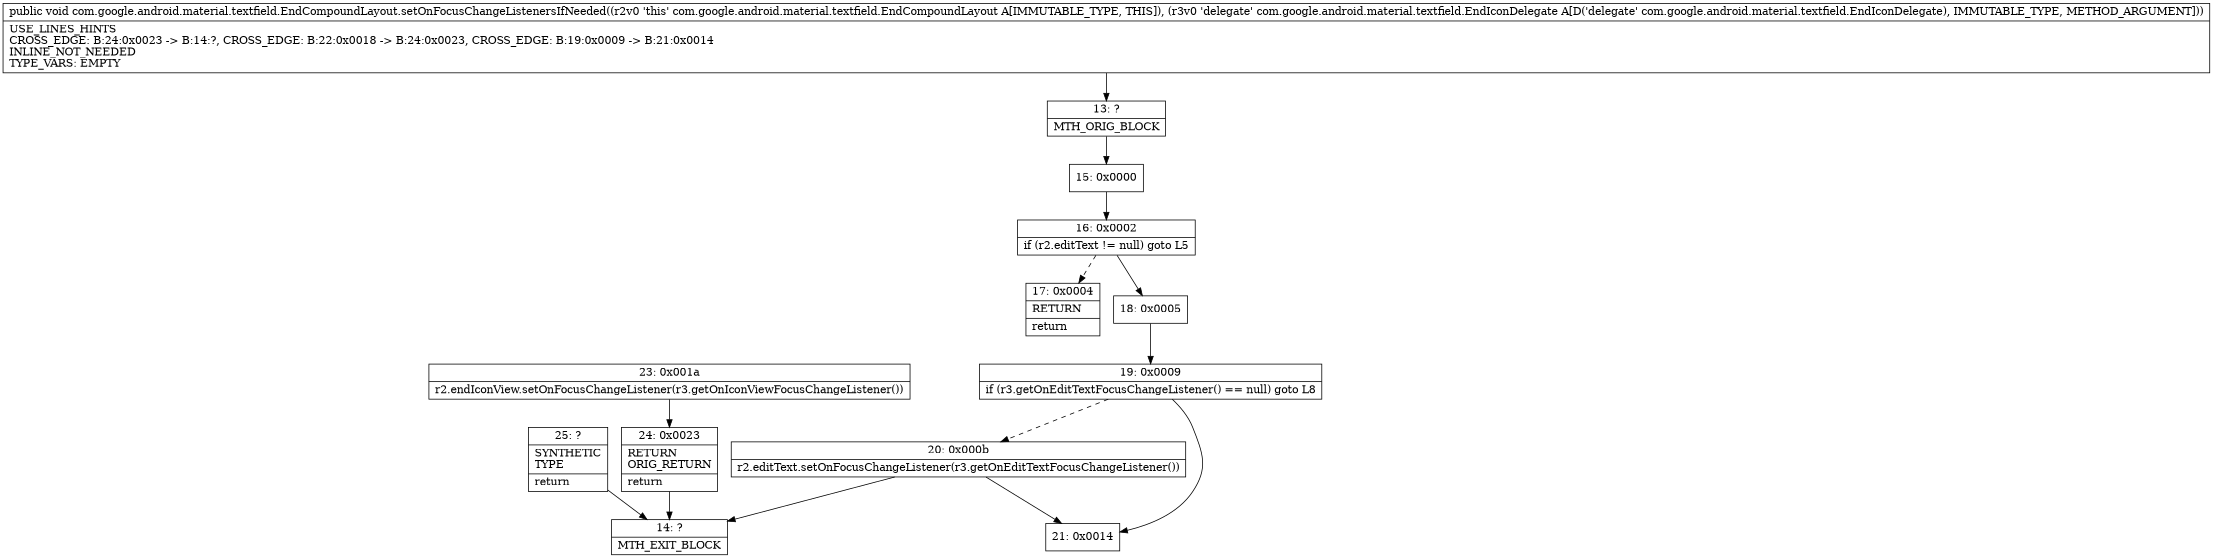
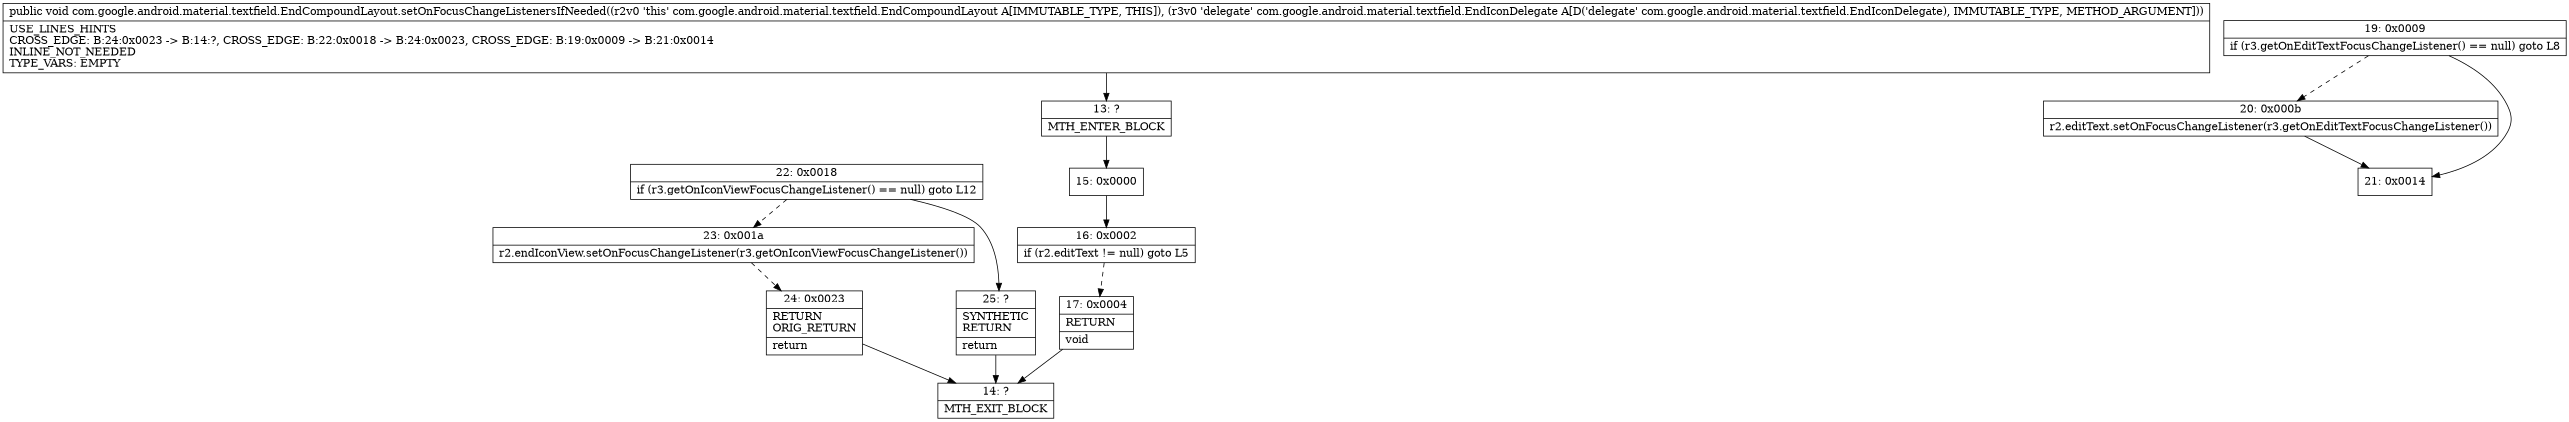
(1106, 127) -> (1106, 127)
none -> (807, 182)
(1151, 310) -> none
(1050, 327) -> (1077, 340)
(669, 409) -> (763, 274)
(549, 465) -> (987, 328)
(815, 498) -> (1044, 364)
